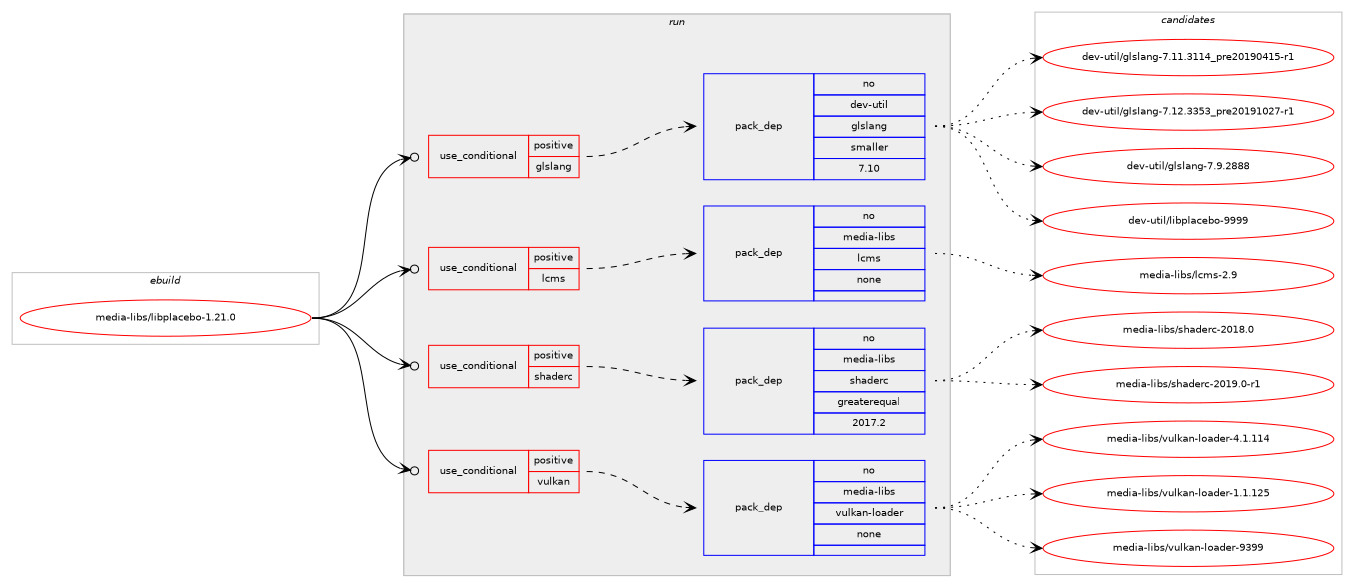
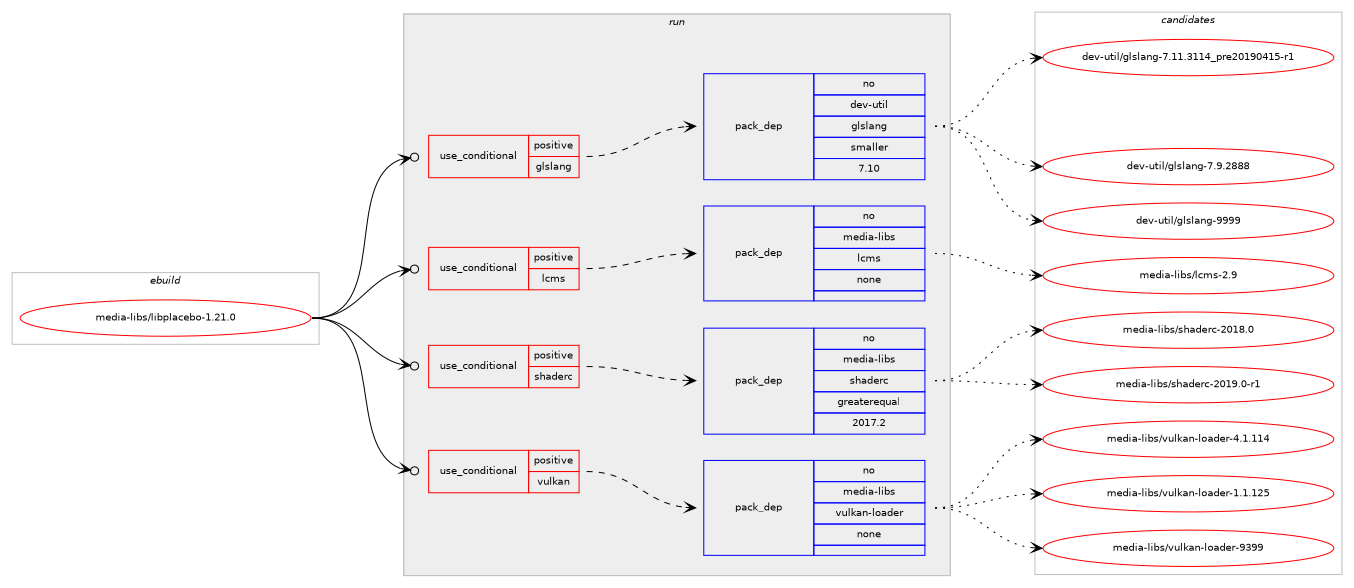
(1188, 112) -> none
(1188, 221) -> (1188, 221)
